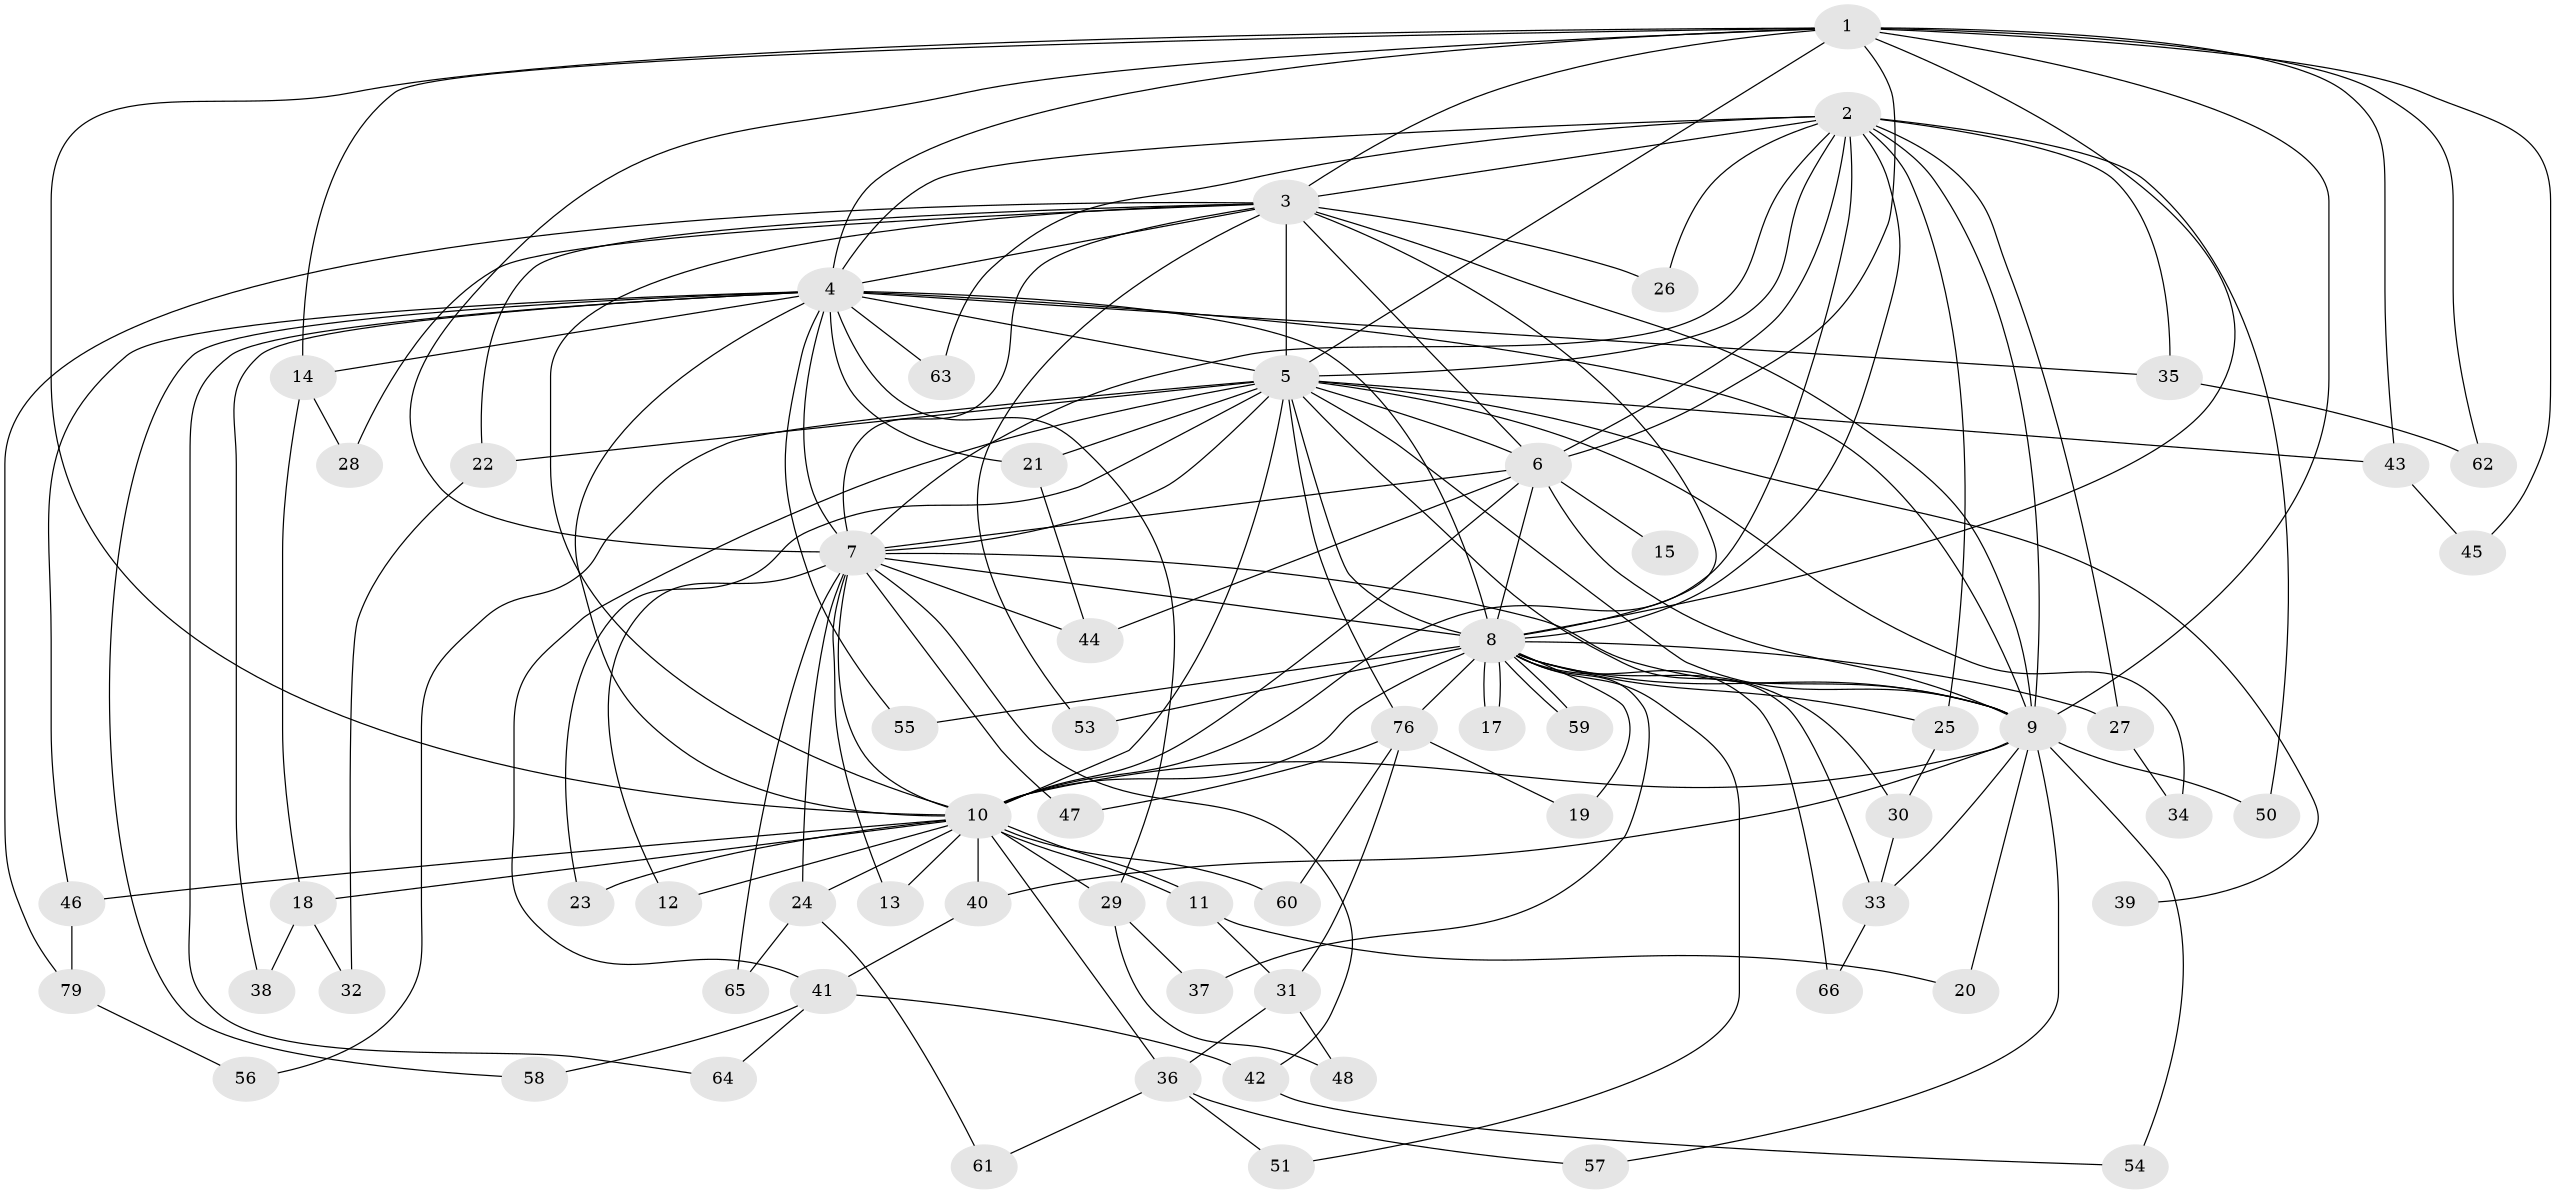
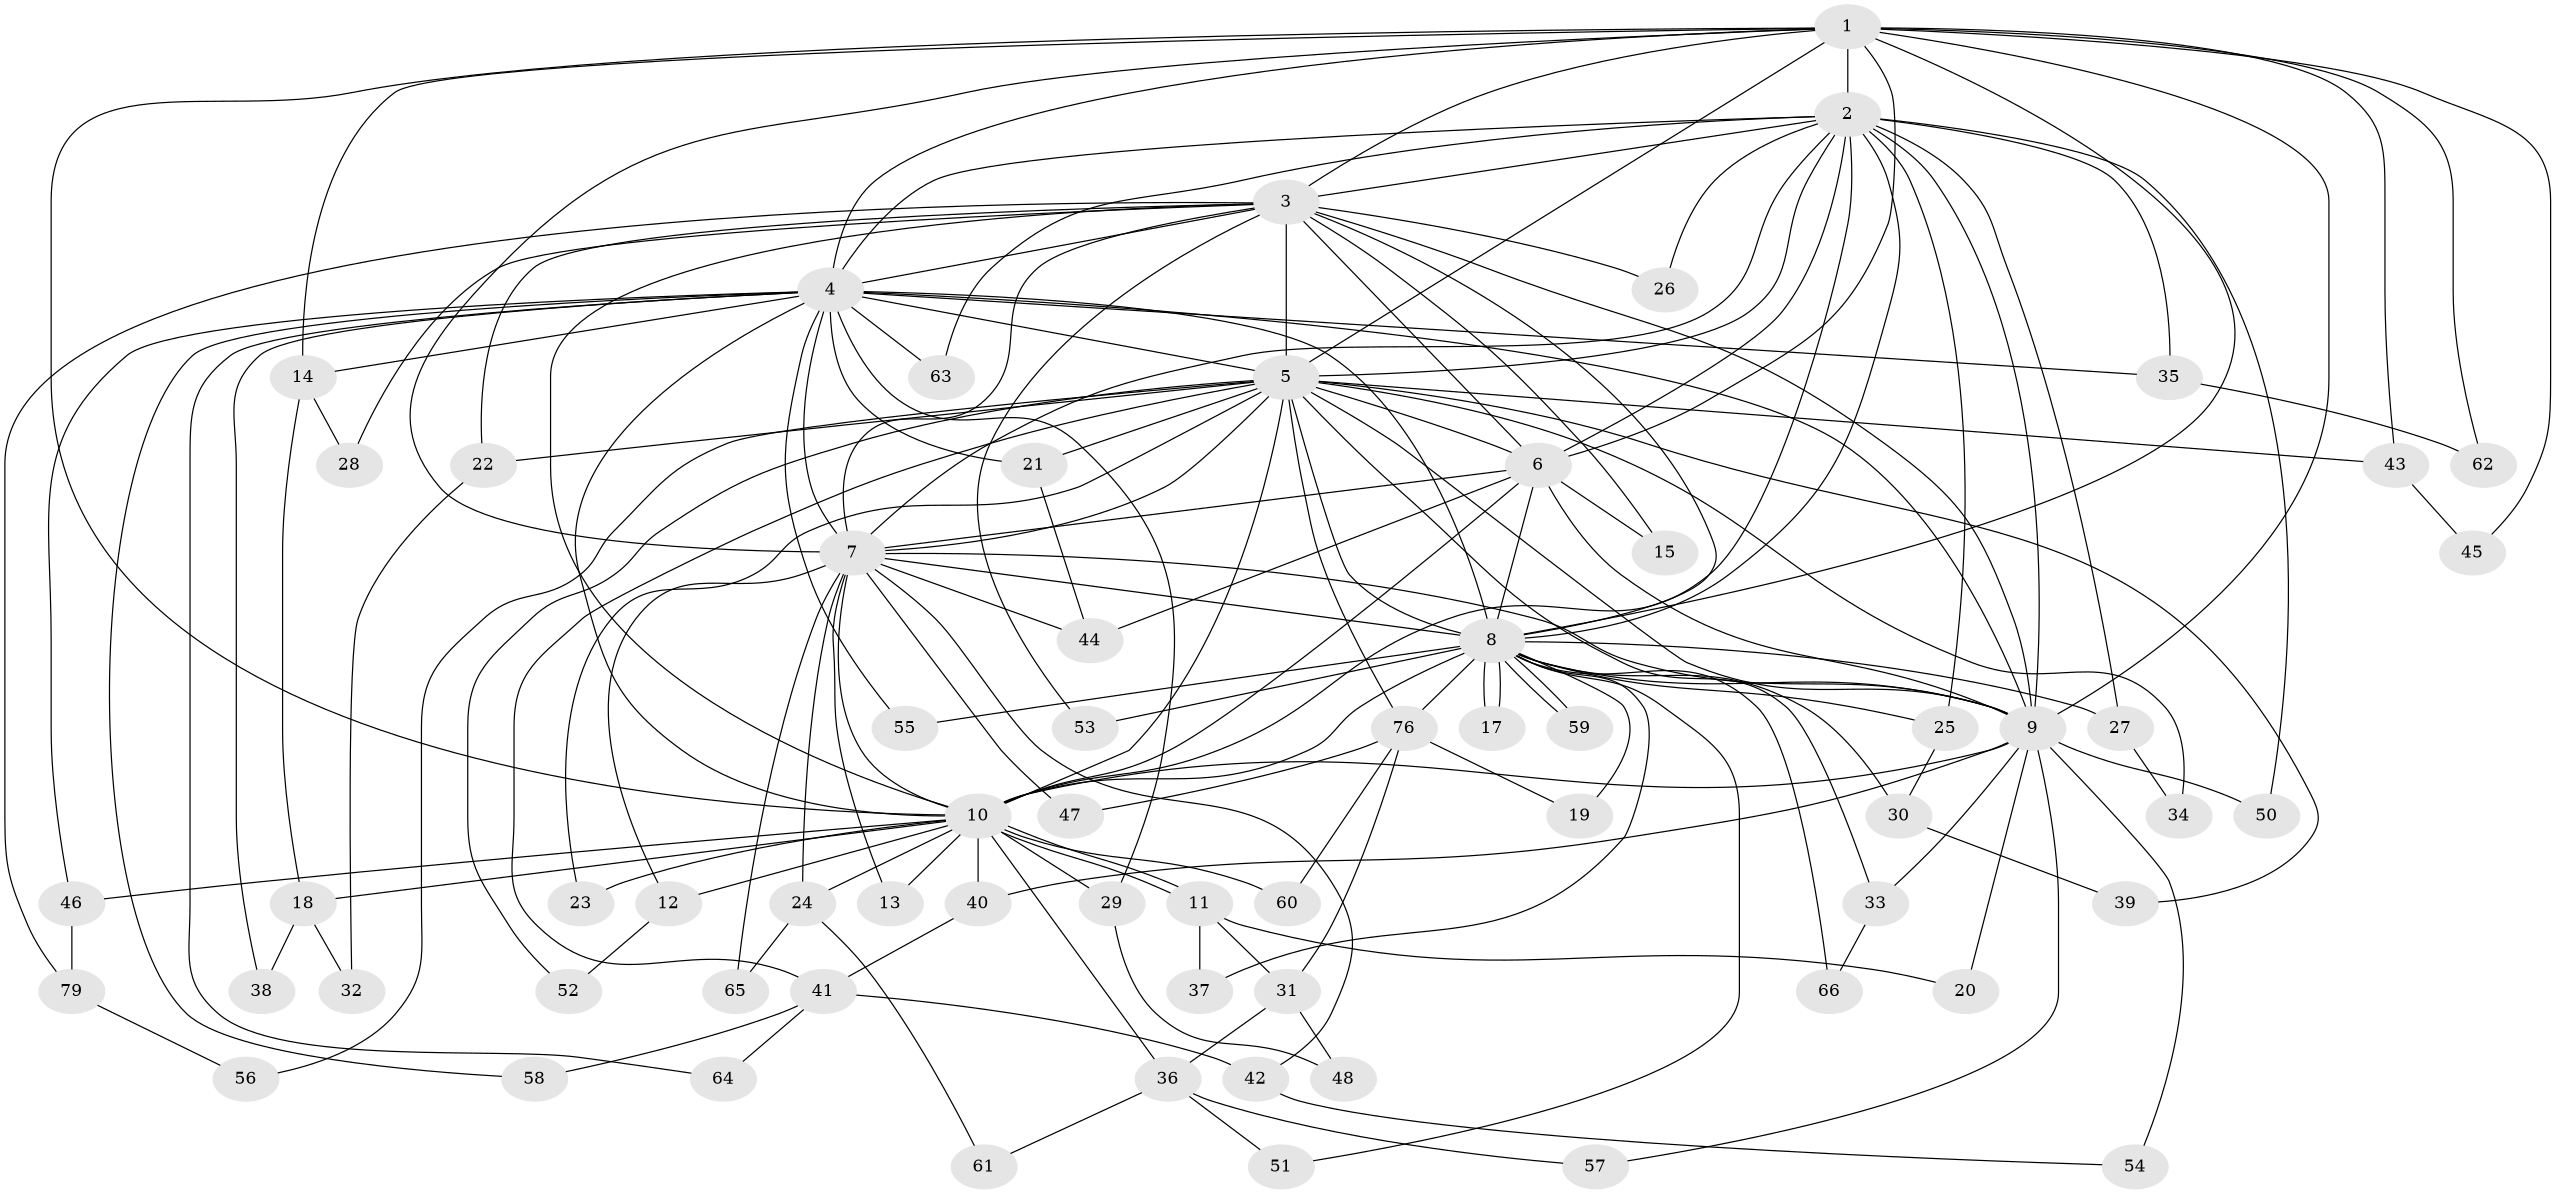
none -> (1848, 71)
none -> (1498, 357)
(1887, 860) -> (2012, 860)
(1156, 948) -> (1200, 948)
none -> (569, 991)
